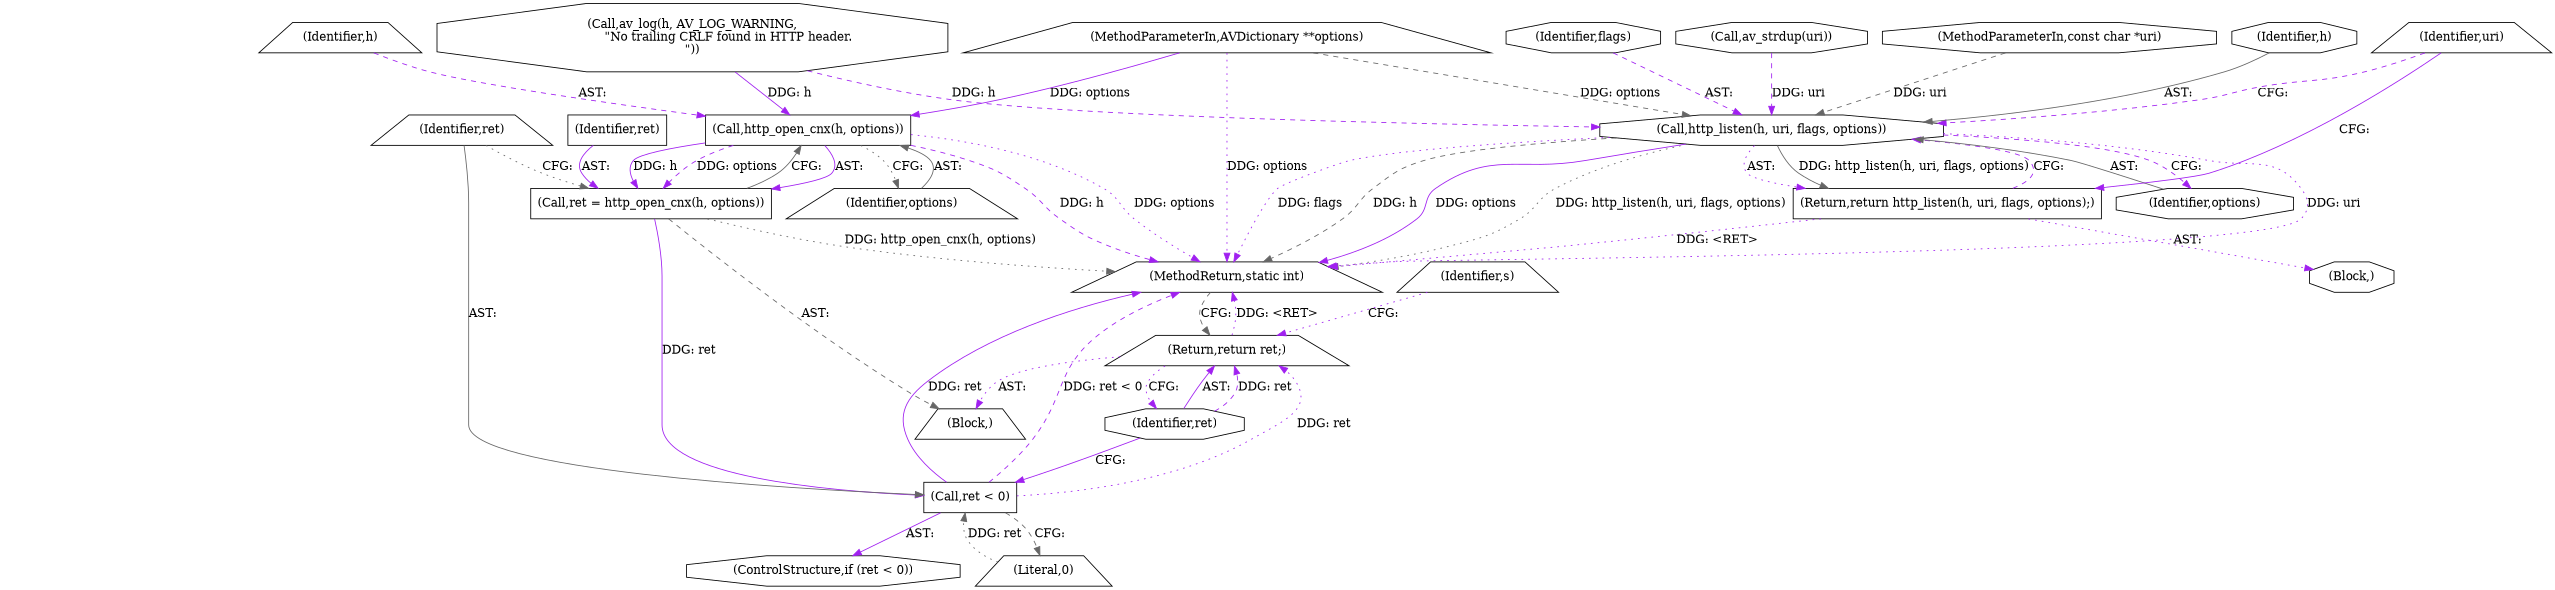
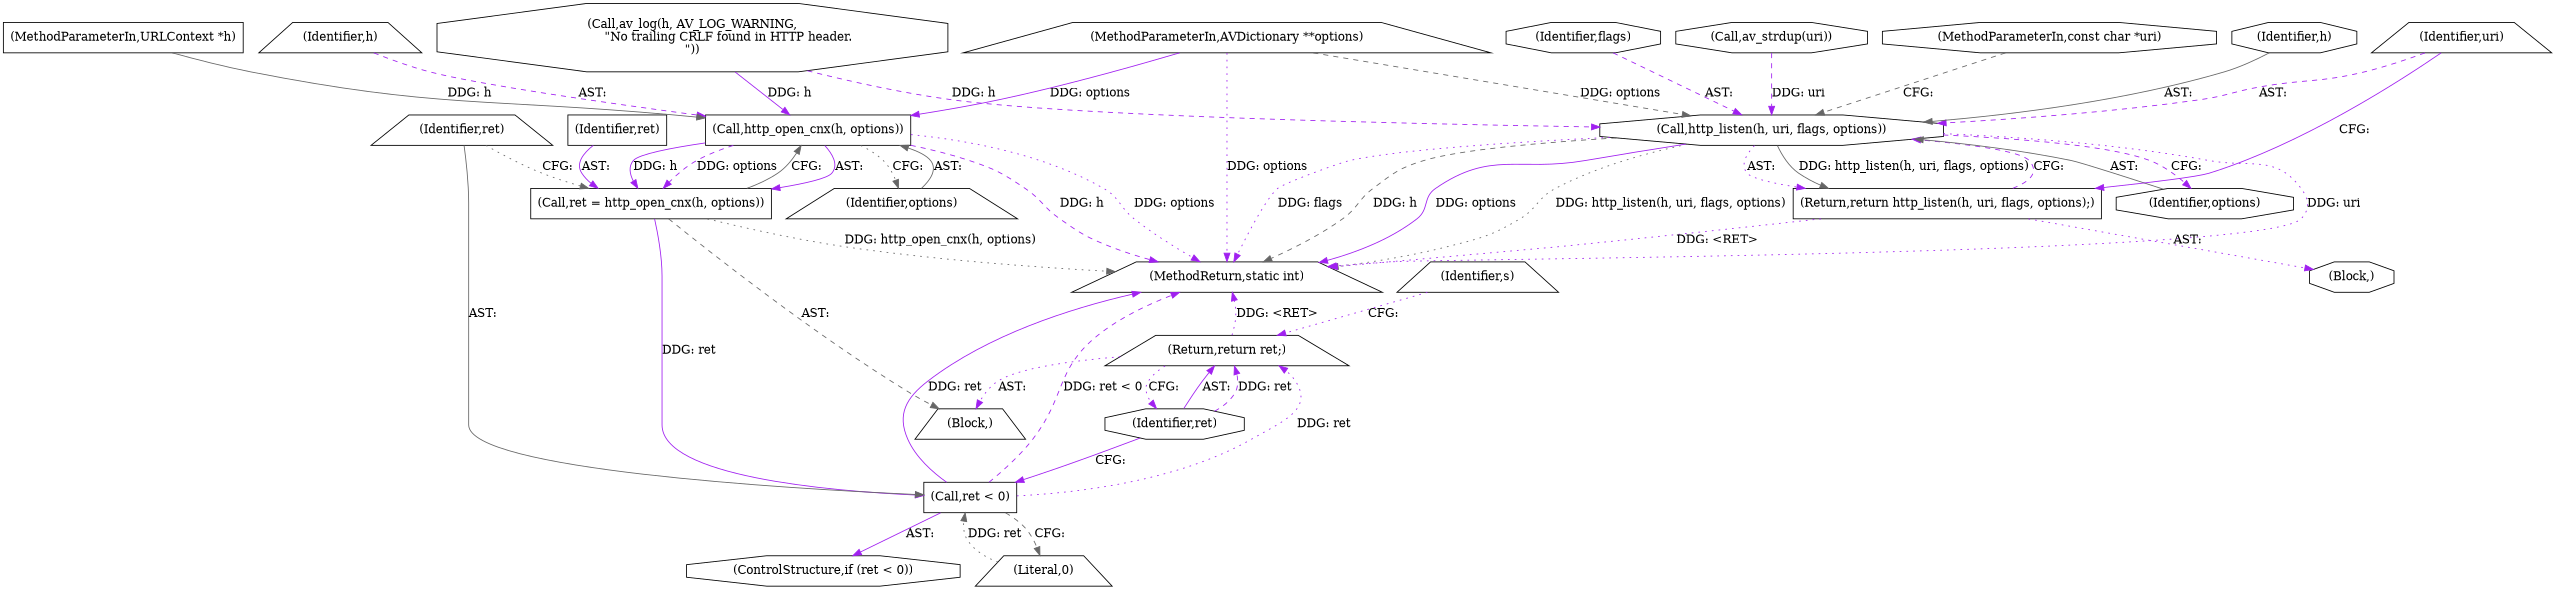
none -> (123, 38)
(1920, 93) -> (1920, 93)
(2275, 93) -> (2275, 93)
(1200, 310) -> none
